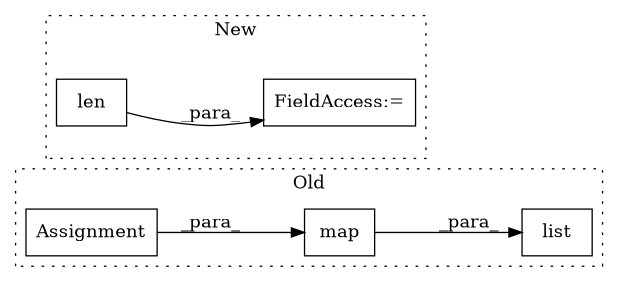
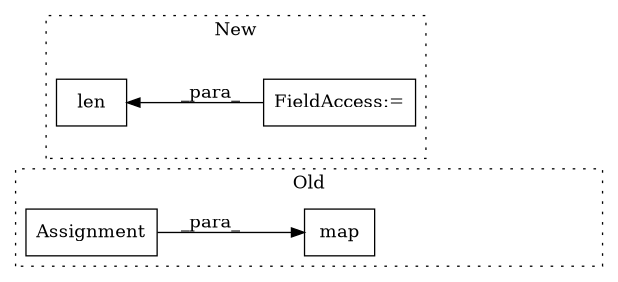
(188, 124) -> (202, 103)
(557, 232) -> none
